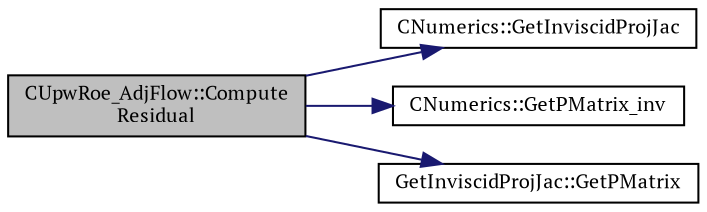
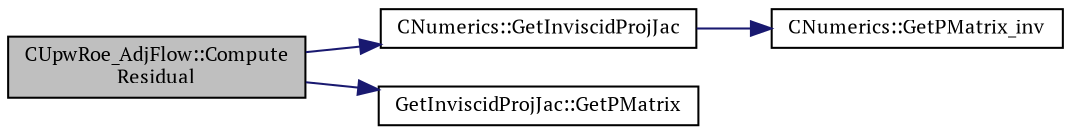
(339, 106) -> (724, 29)
